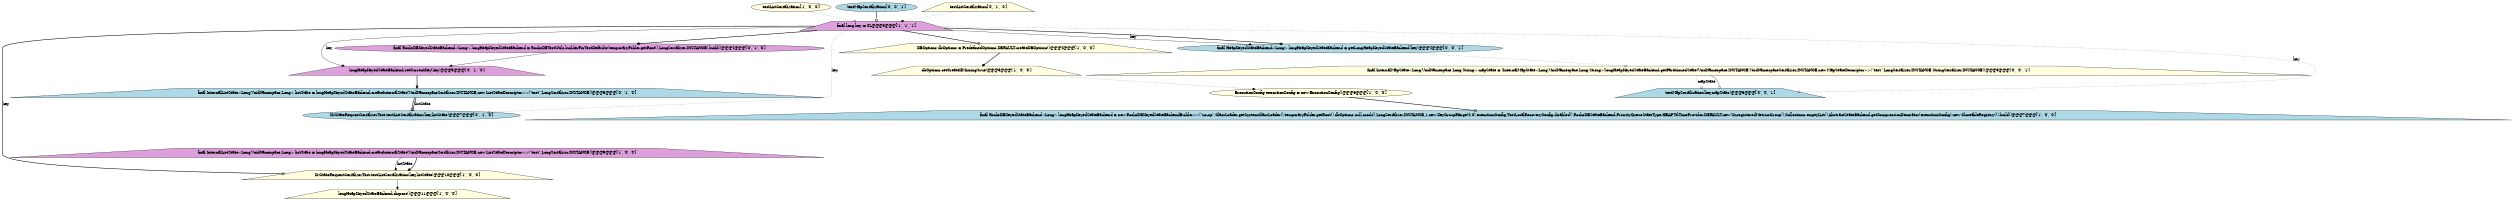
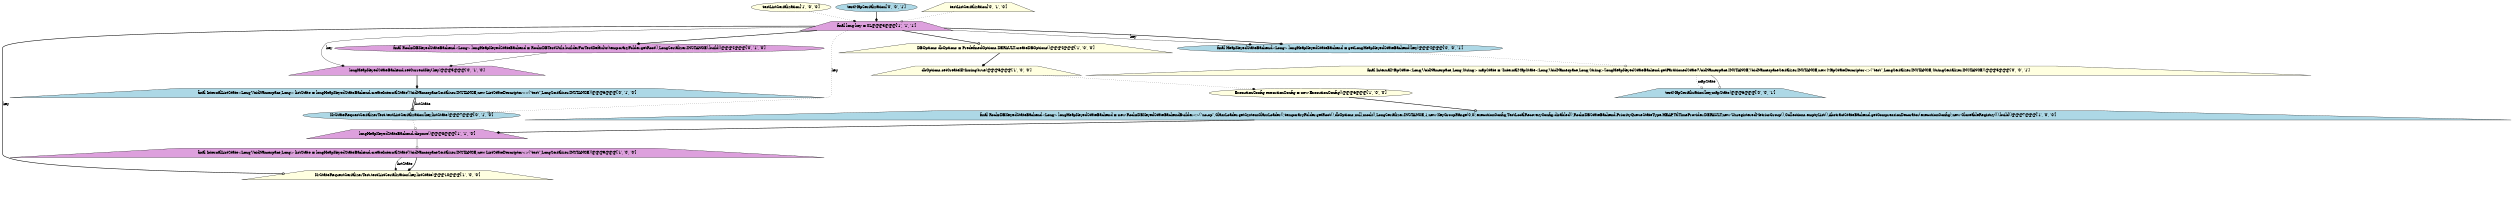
(876, 15) -> (876, 15)
(832, 16) -> (832, 16)
(928, 16) -> (928, 16)
(1889, 42) -> none
none -> (417, 134)
(397, 194) -> none
